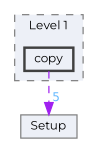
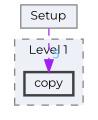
(49, 88) -> (49, 47)
